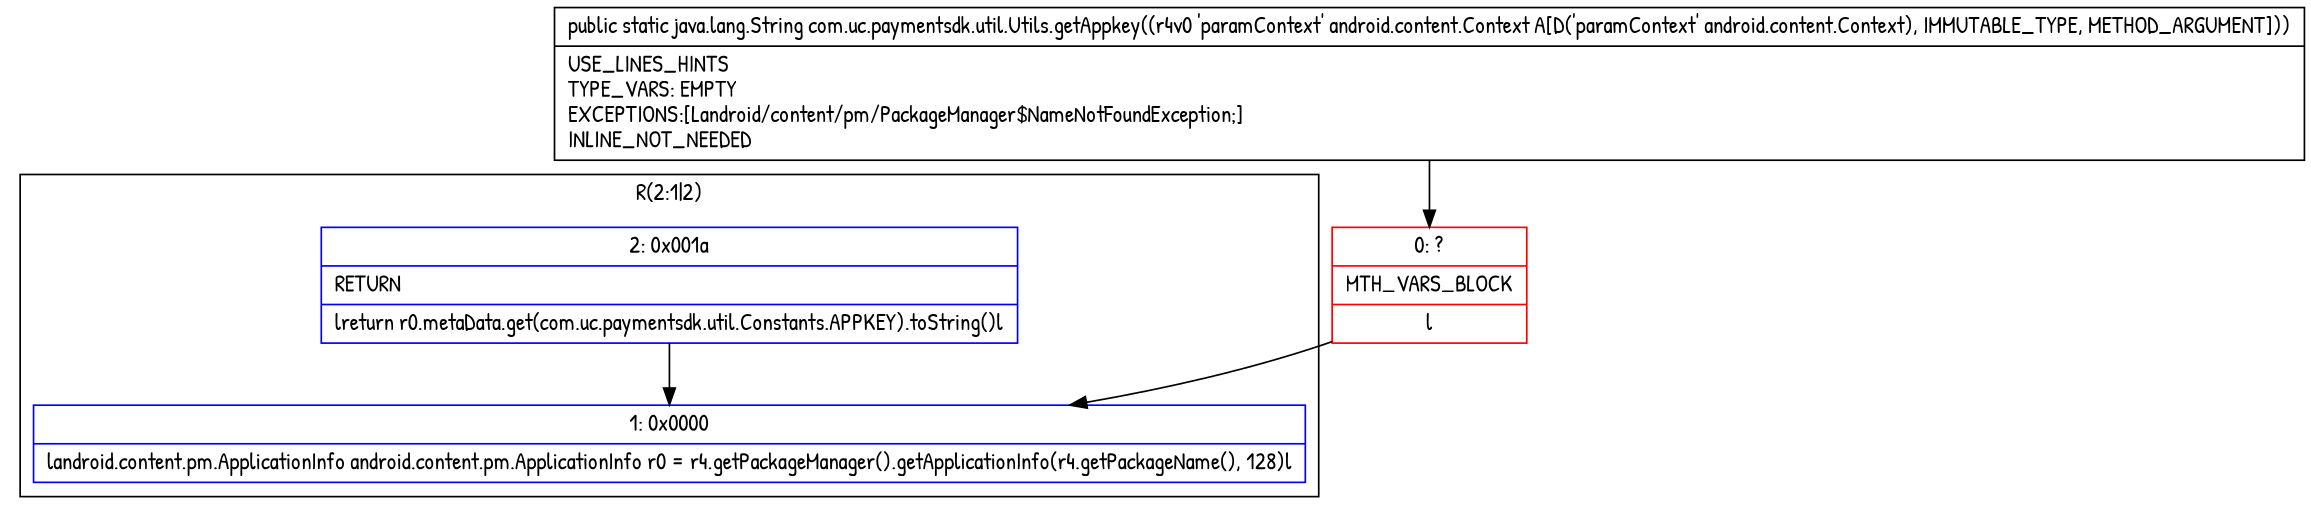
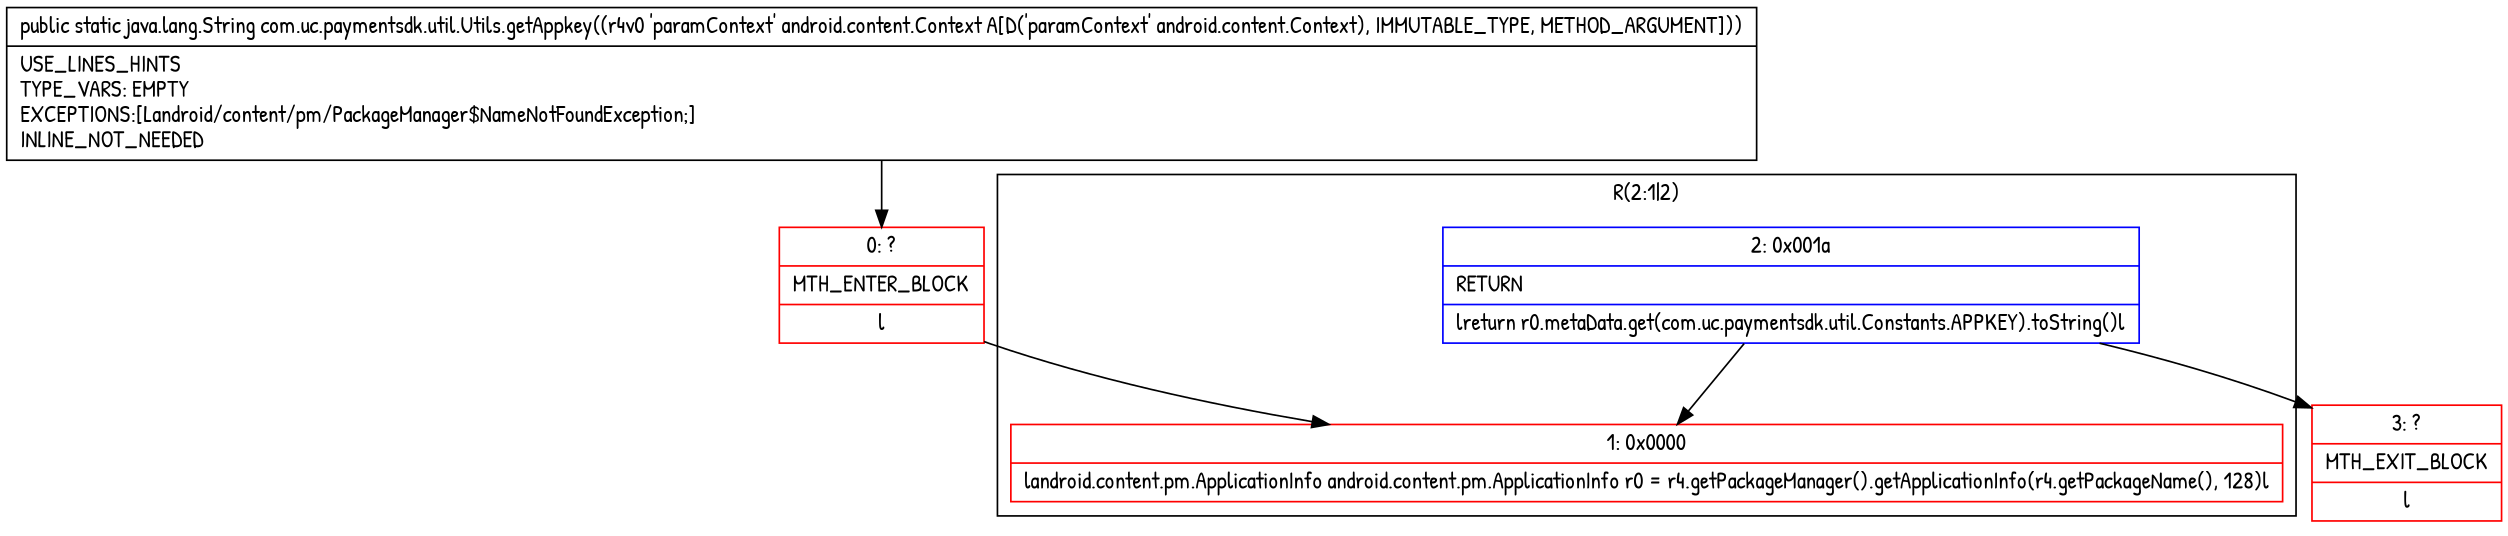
(1429, 284) -> (882, 284)
(669, 444) -> (1647, 463)
none -> (2407, 463)
